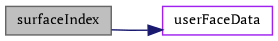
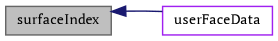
(130, 30) -> (144, 11)
